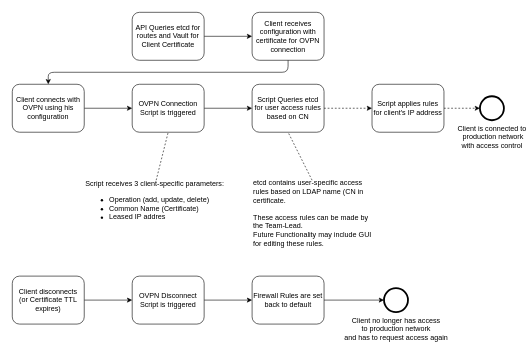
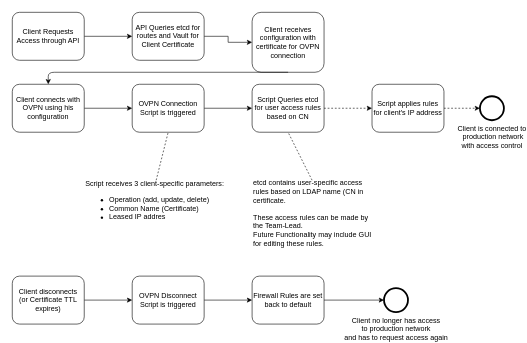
none -> (48, 36)
none -> (126, 36)
(288, 36) -> (288, 42)
